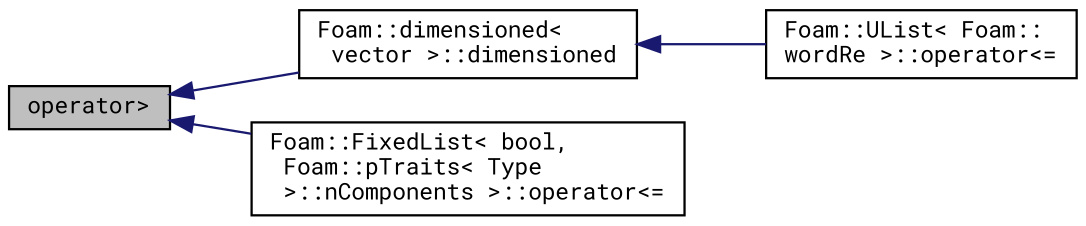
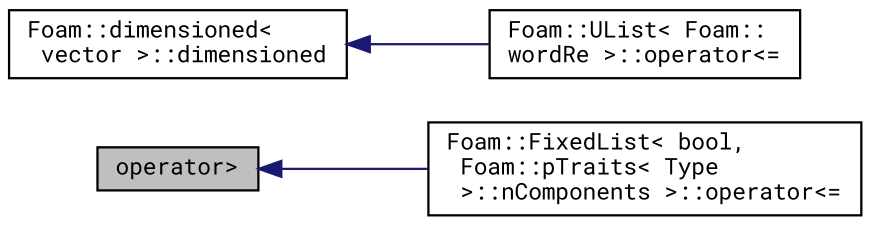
(246, 81) -> none
